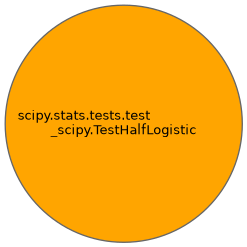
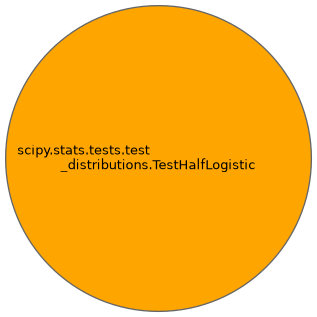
(124, 124) -> (159, 159)
